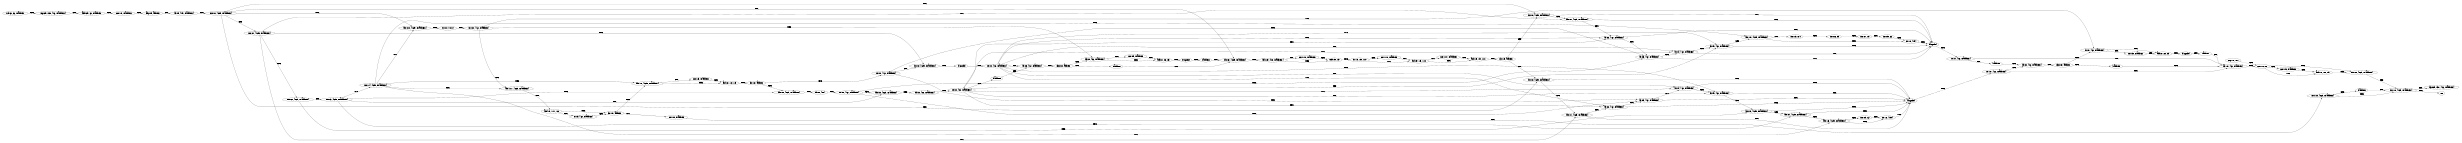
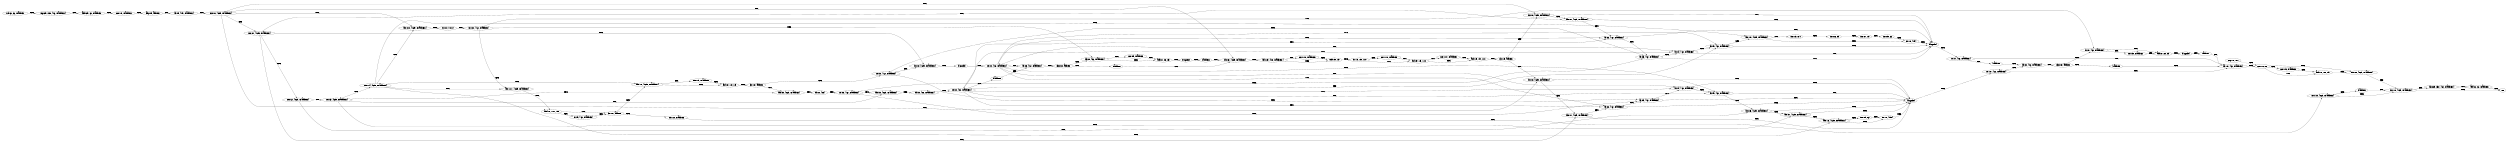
none -> (2479, 87)
